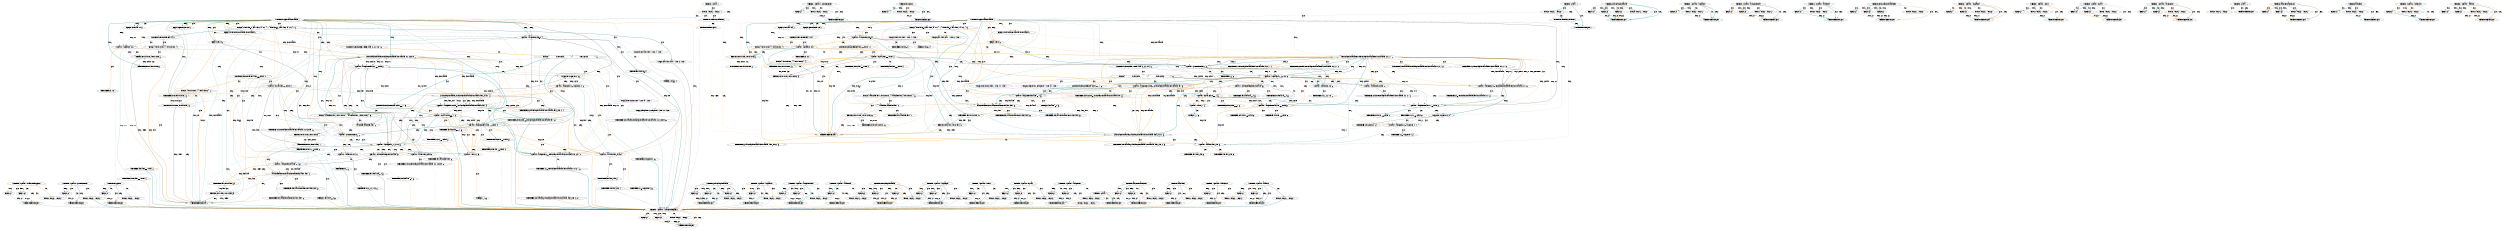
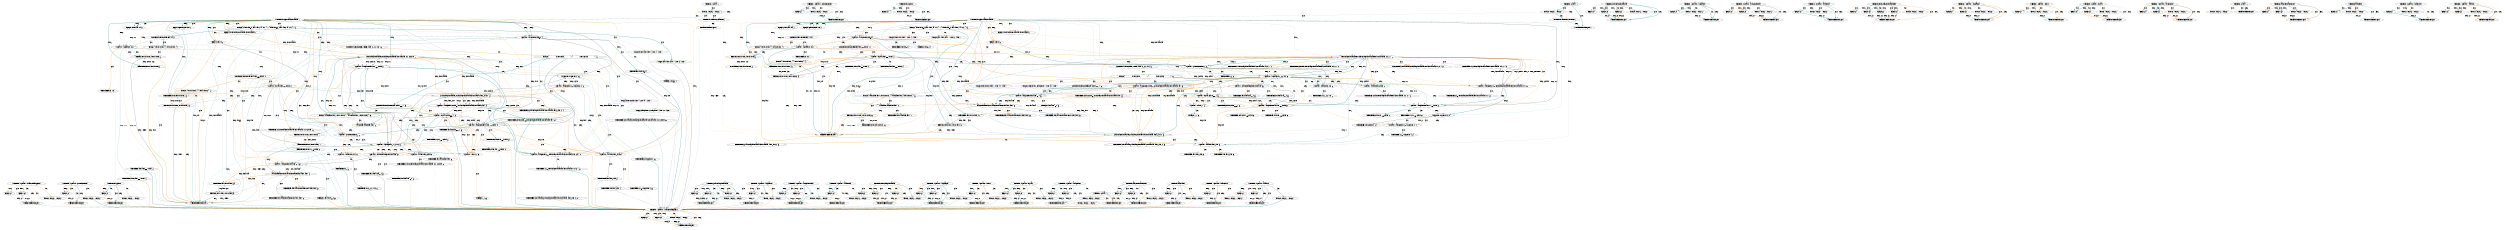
none -> (1894, 12)
